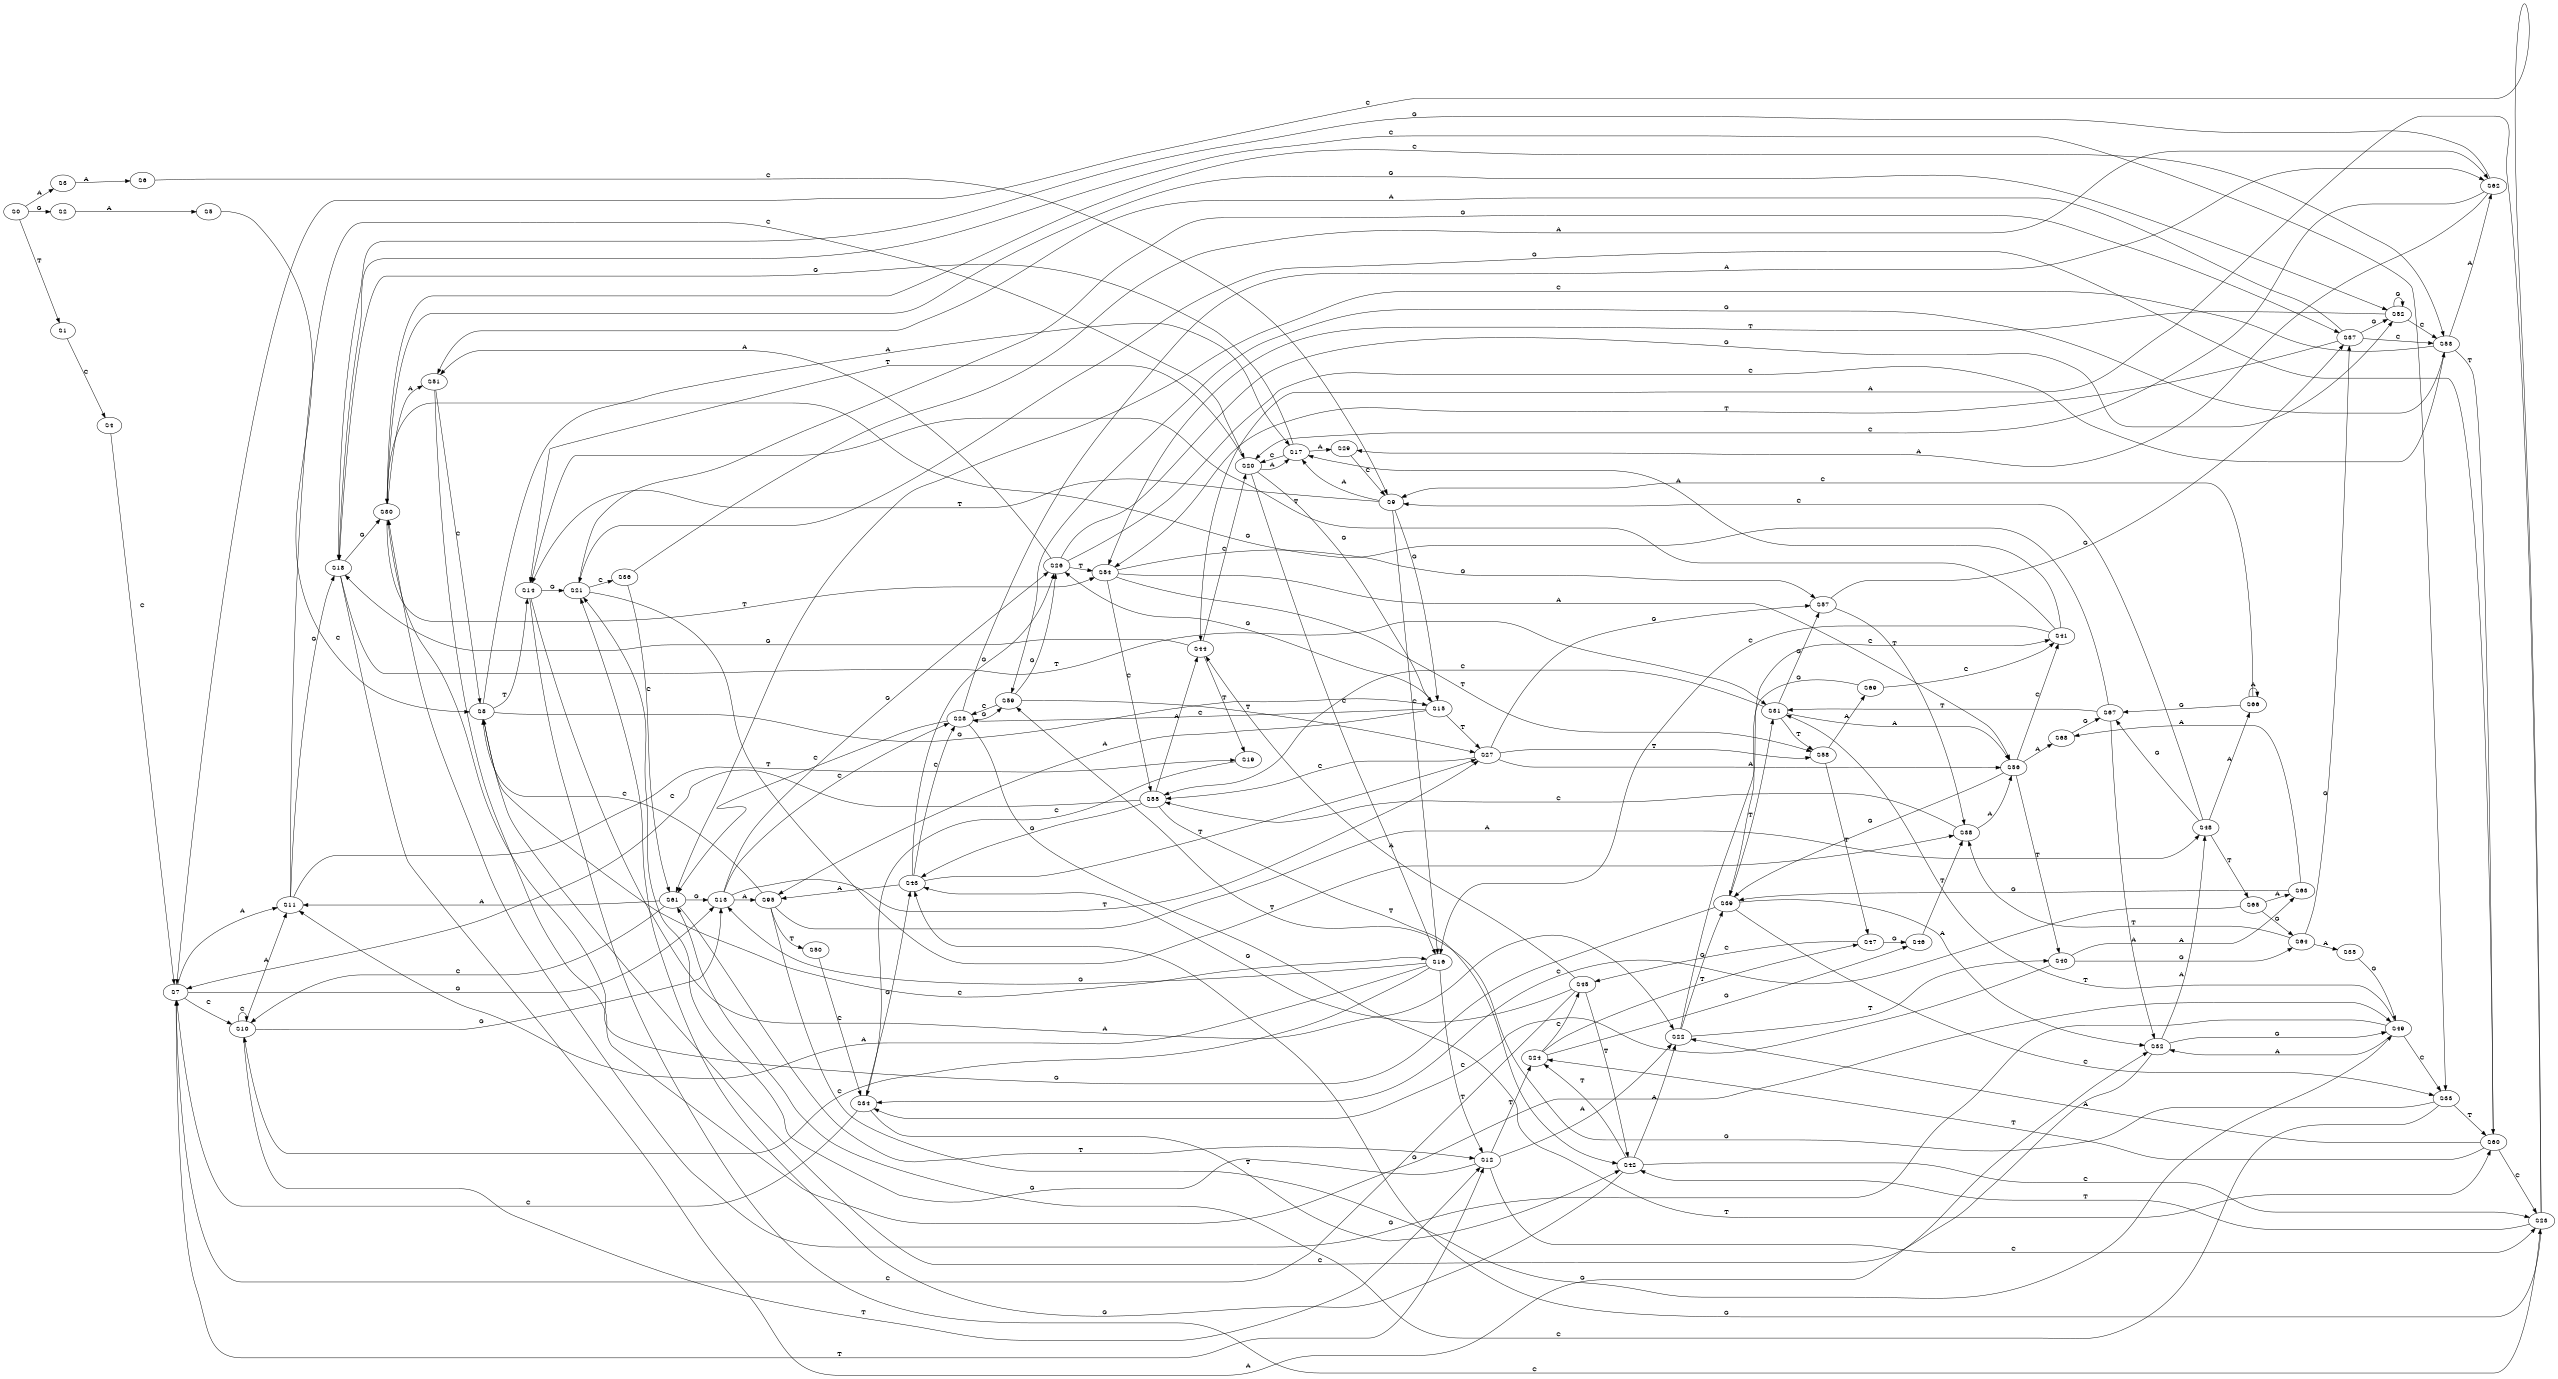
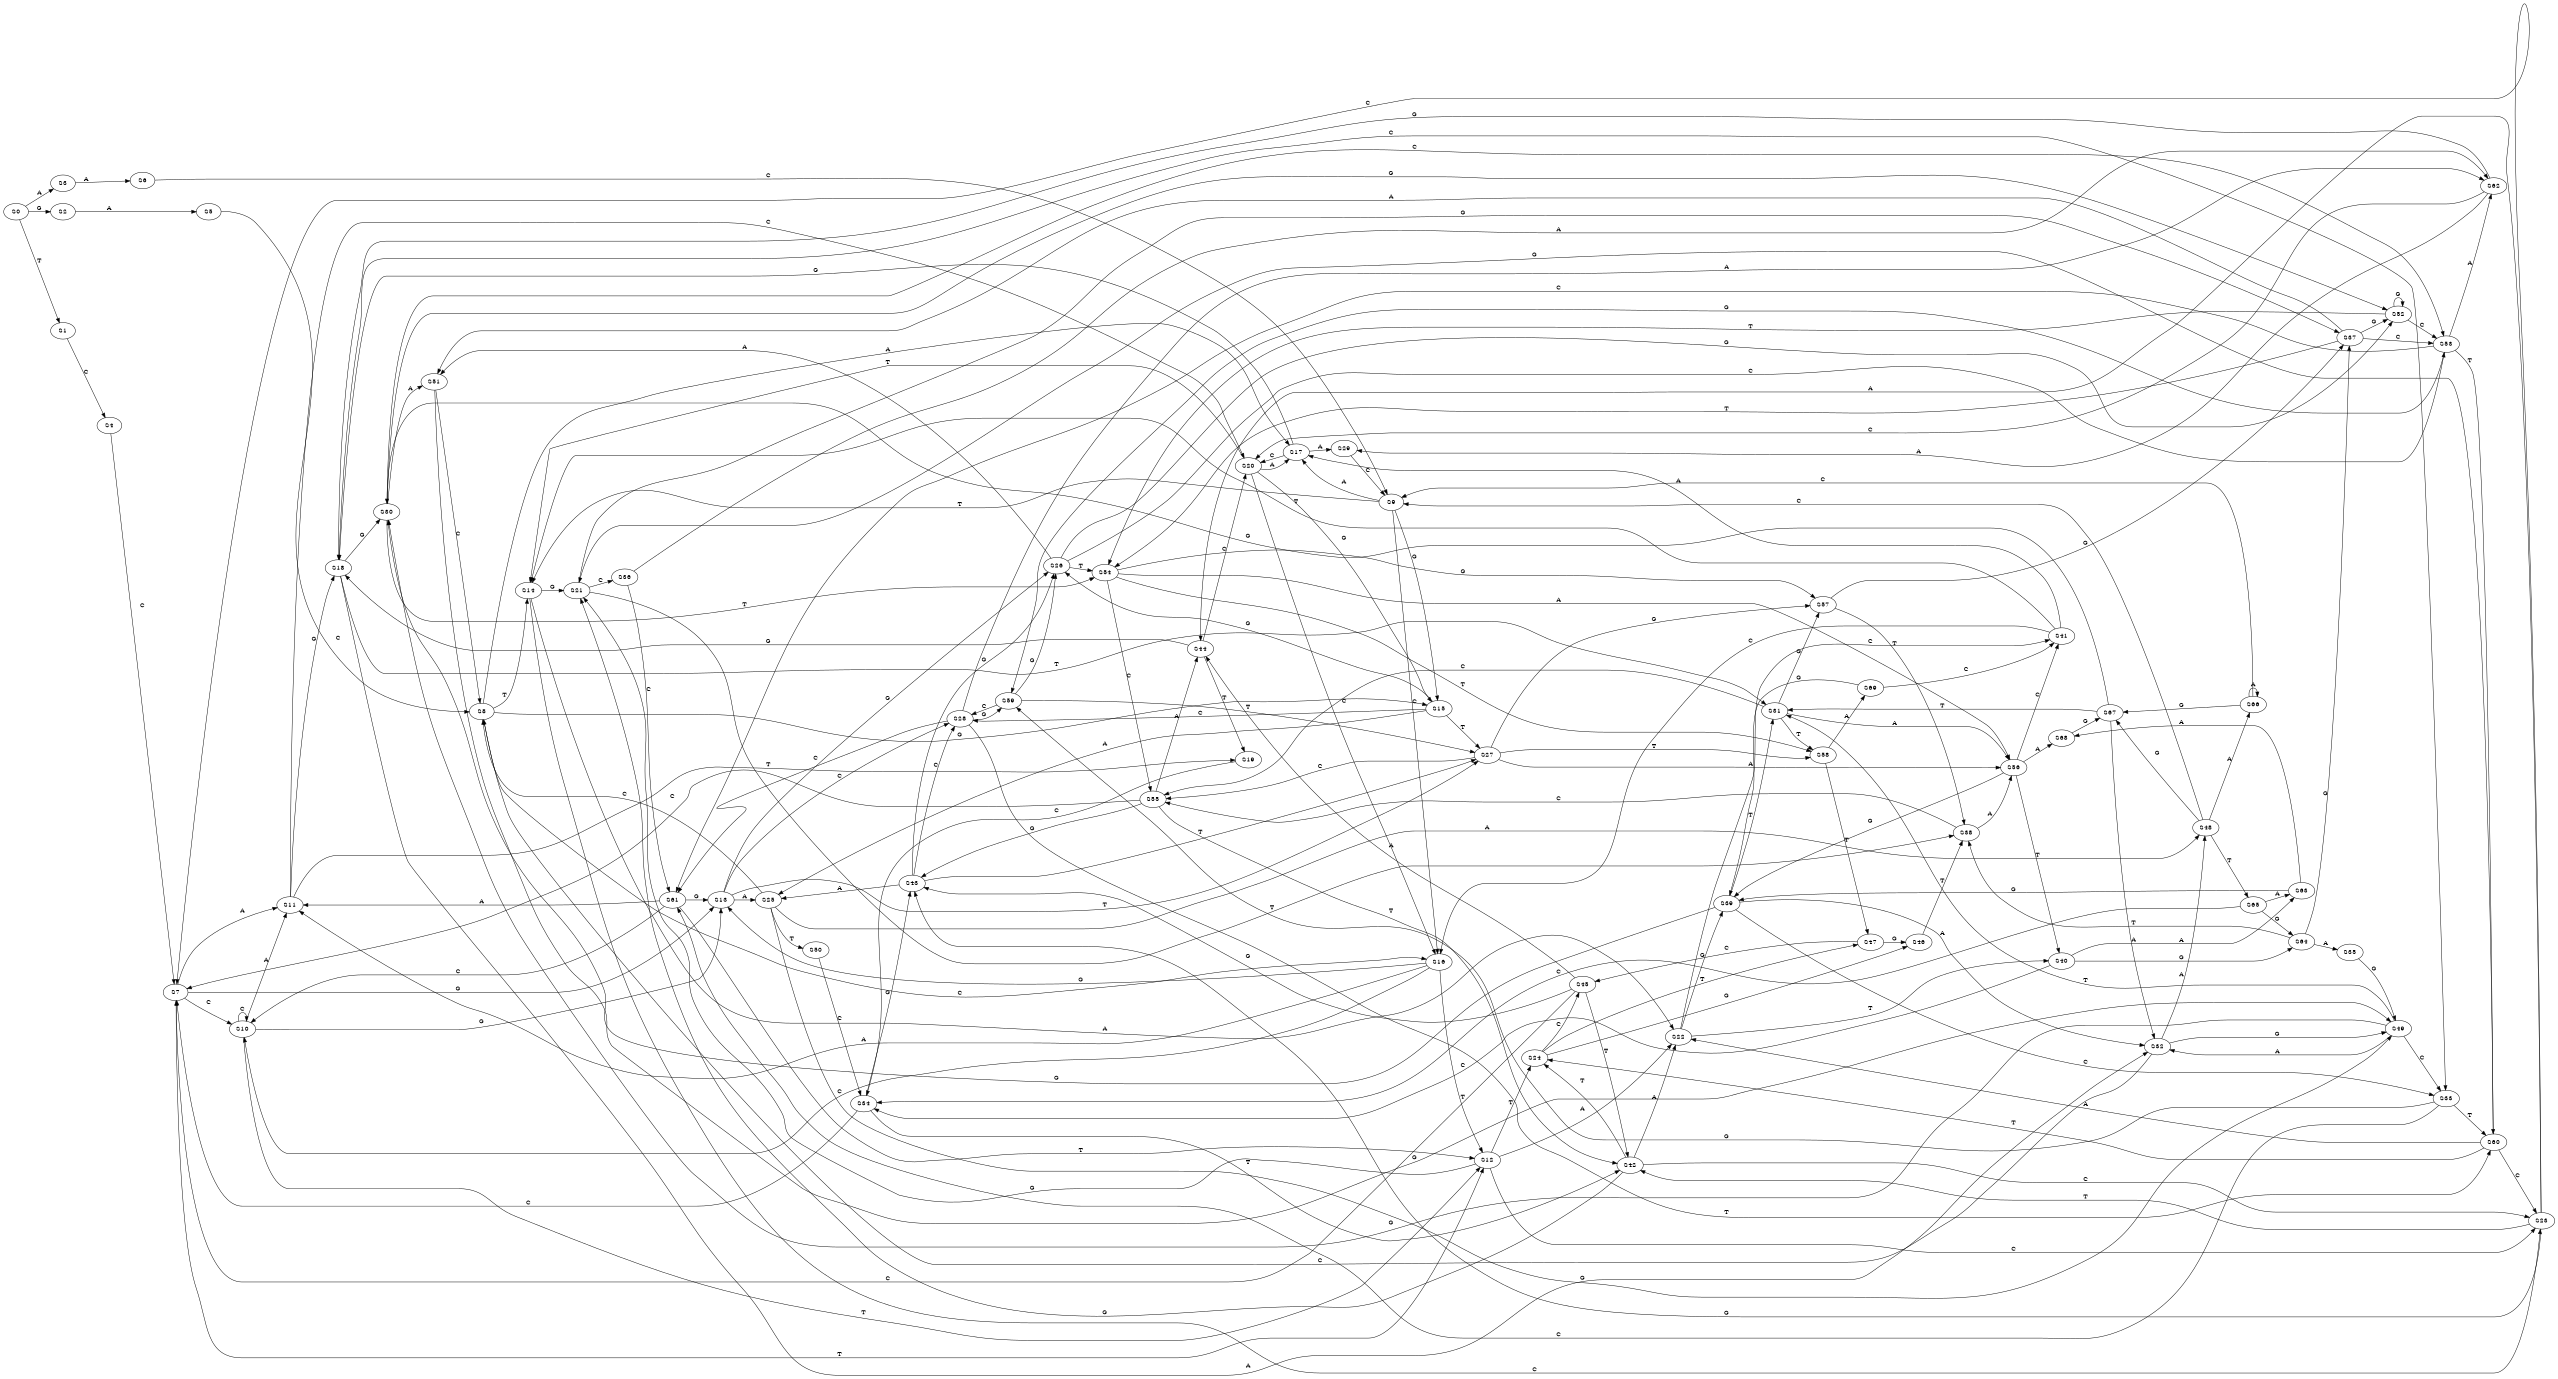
(768, 900) -> (768, 900)
